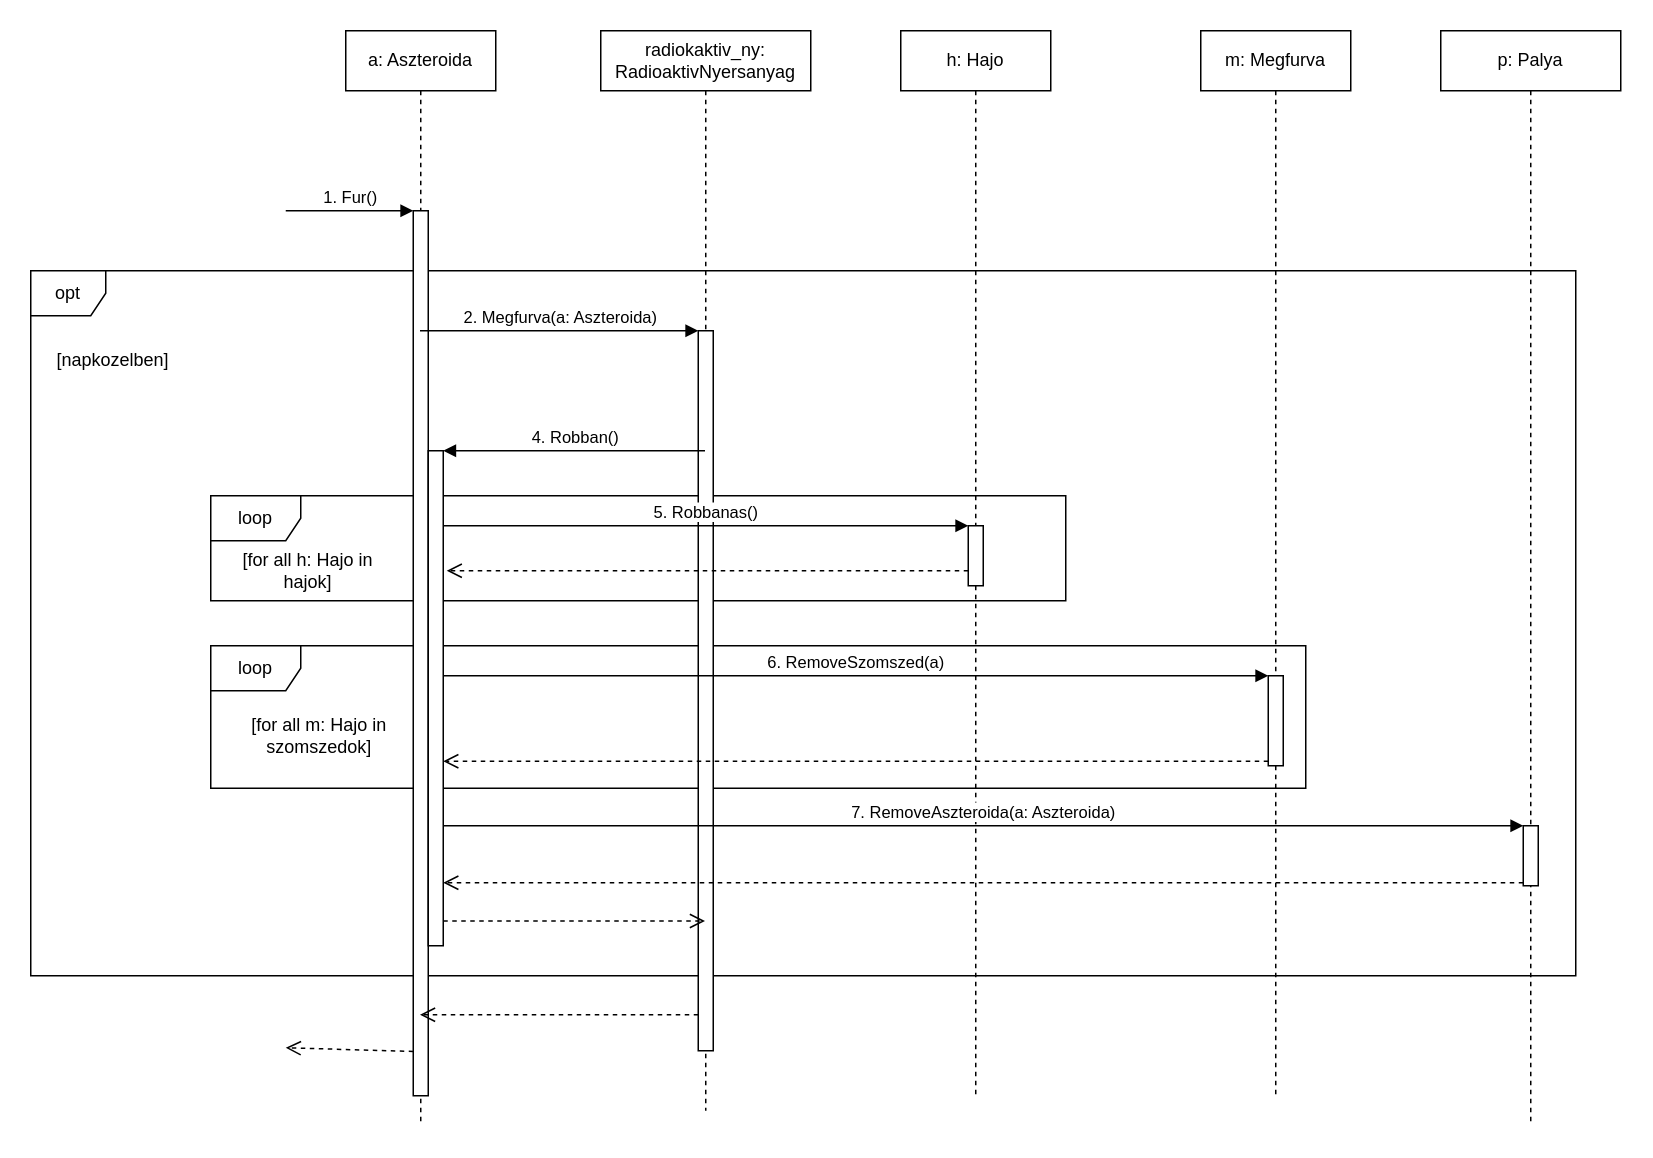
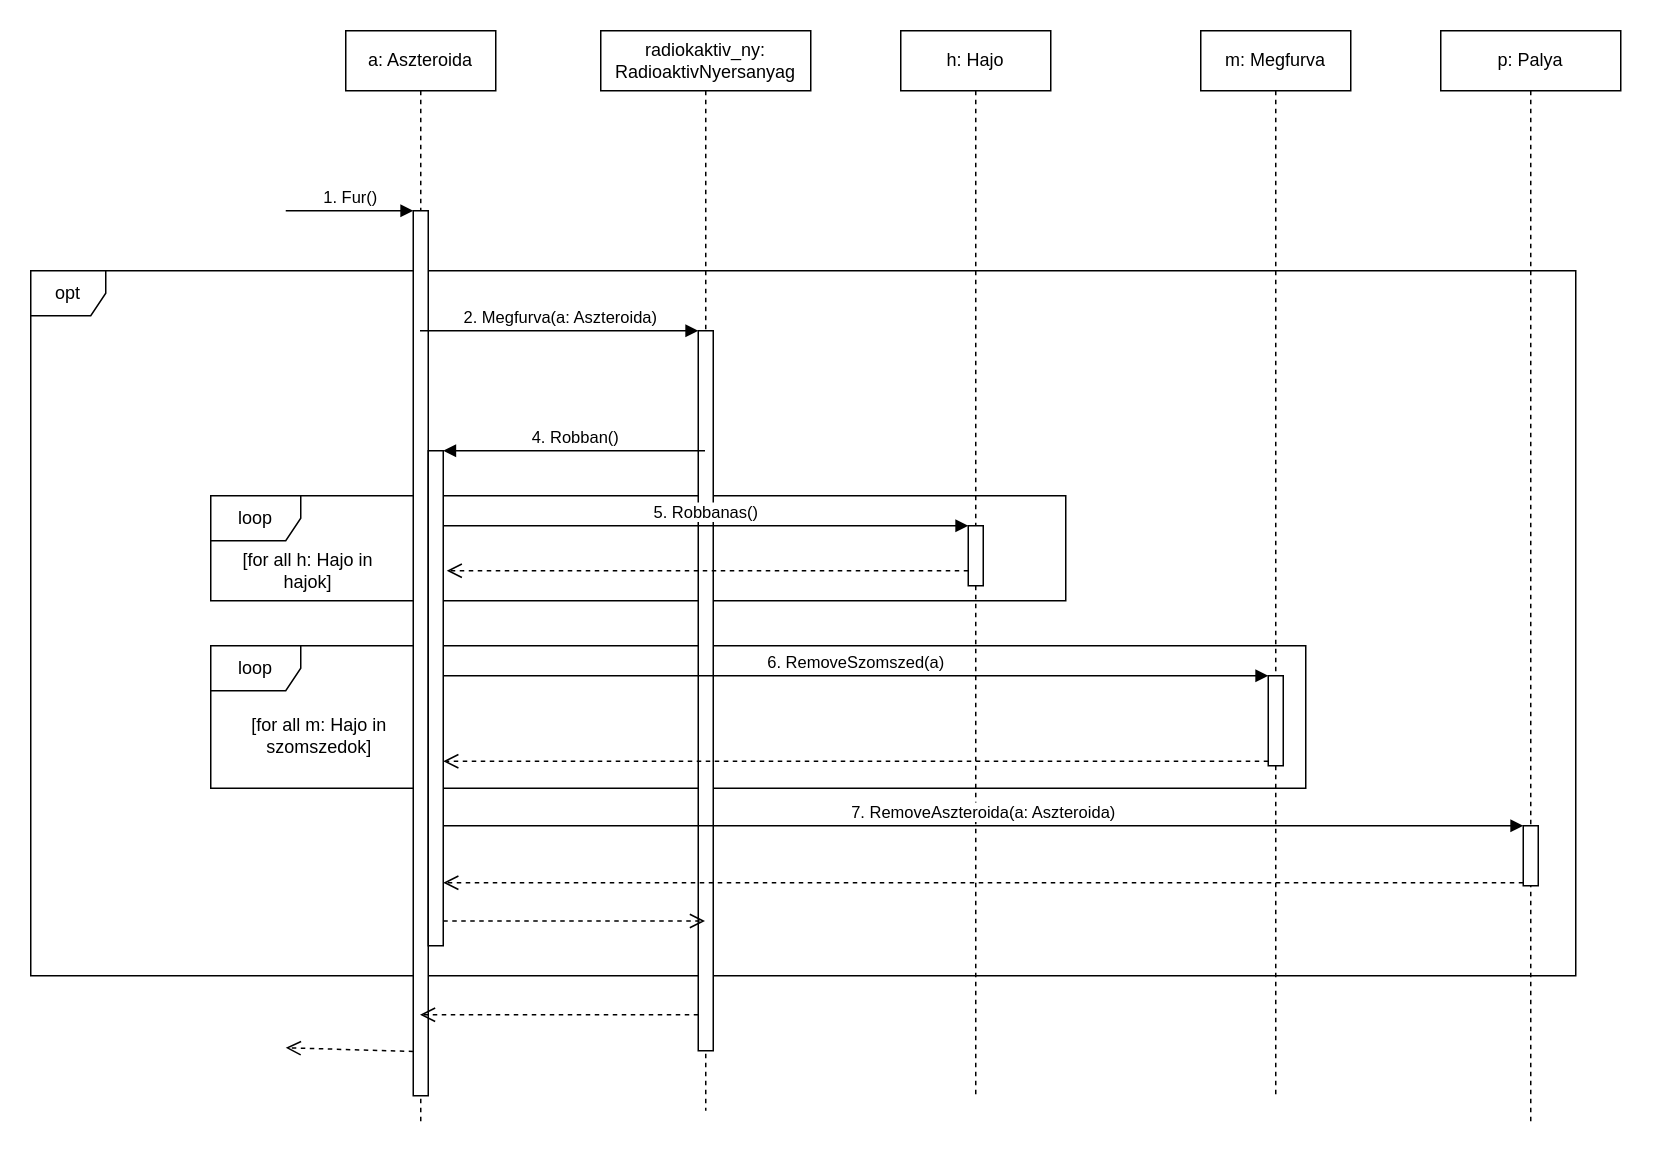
(113, 361) -> none
